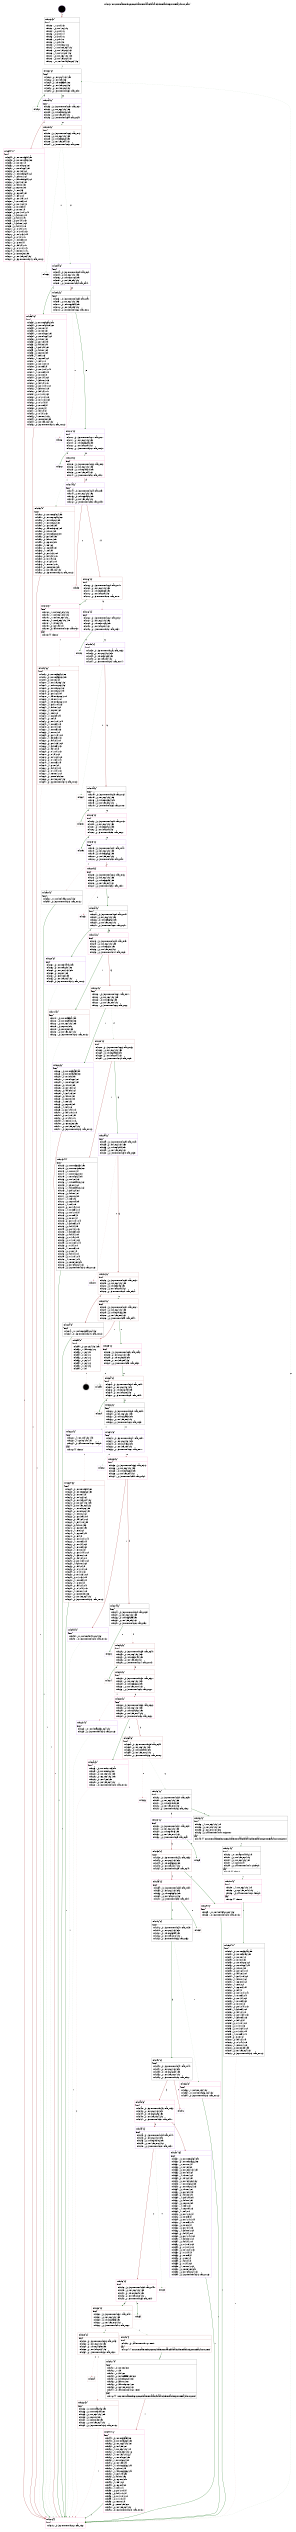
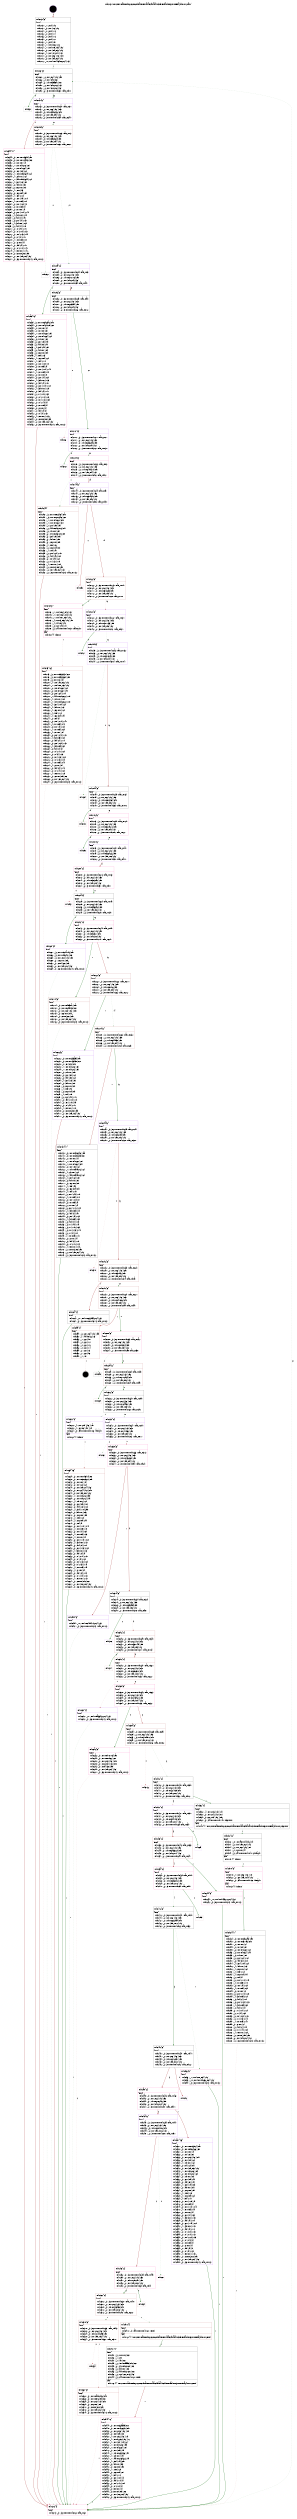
(62, 897) -> none
(172, 1910) -> (174, 1898)
